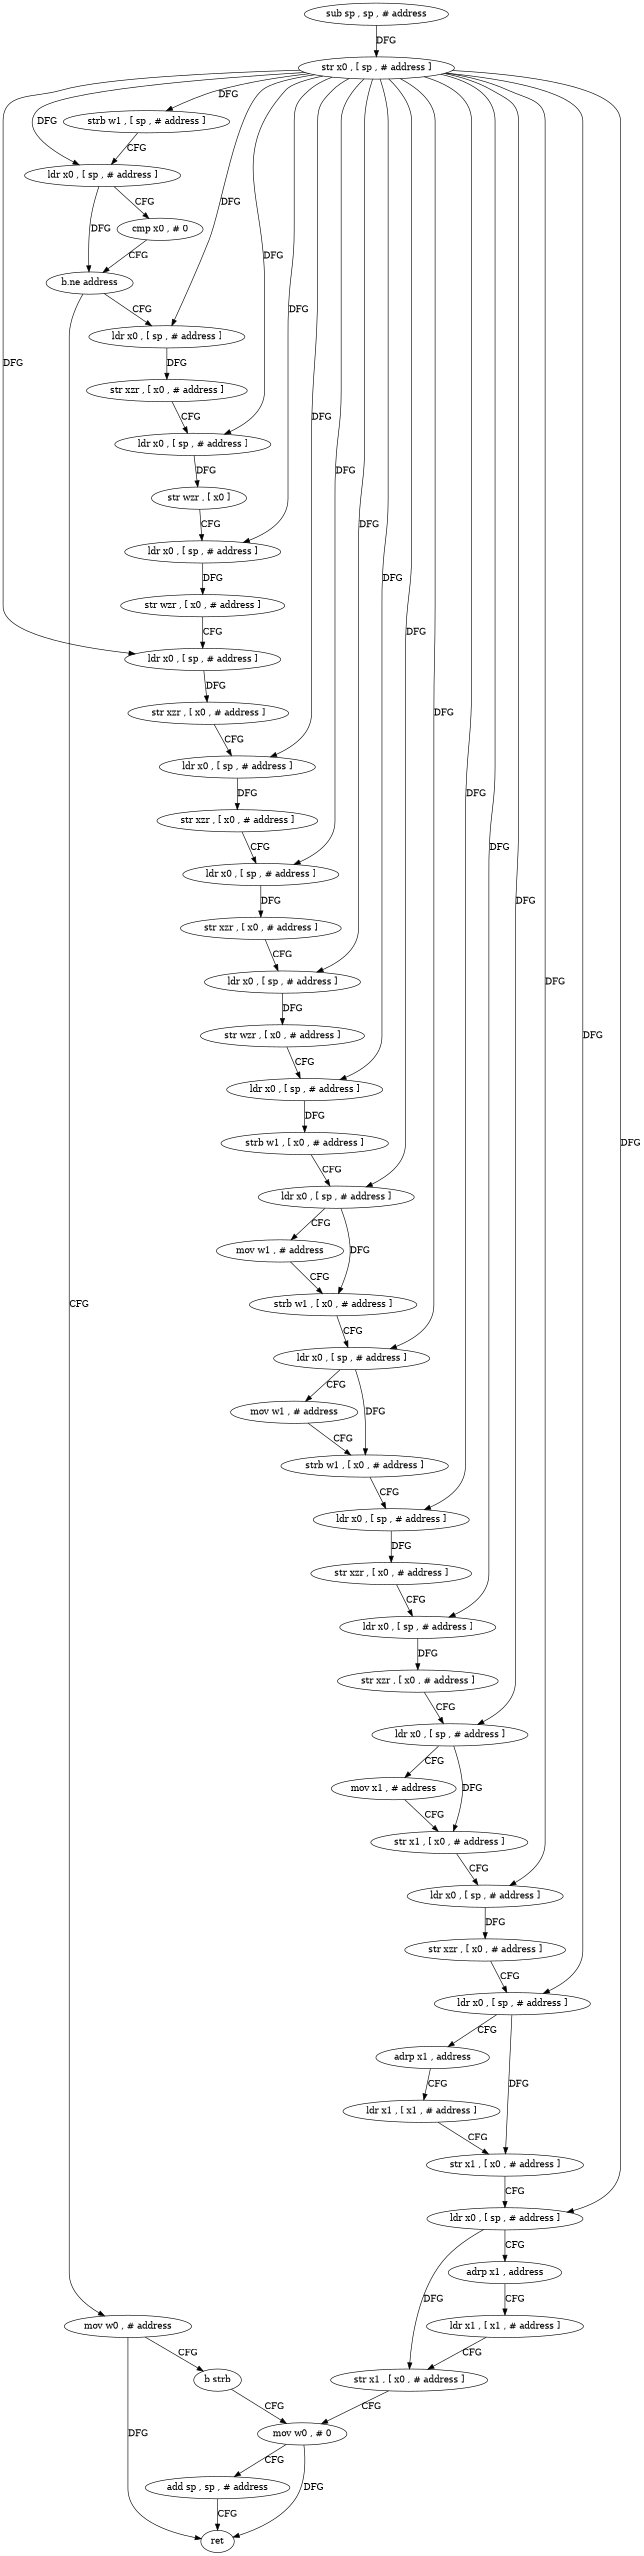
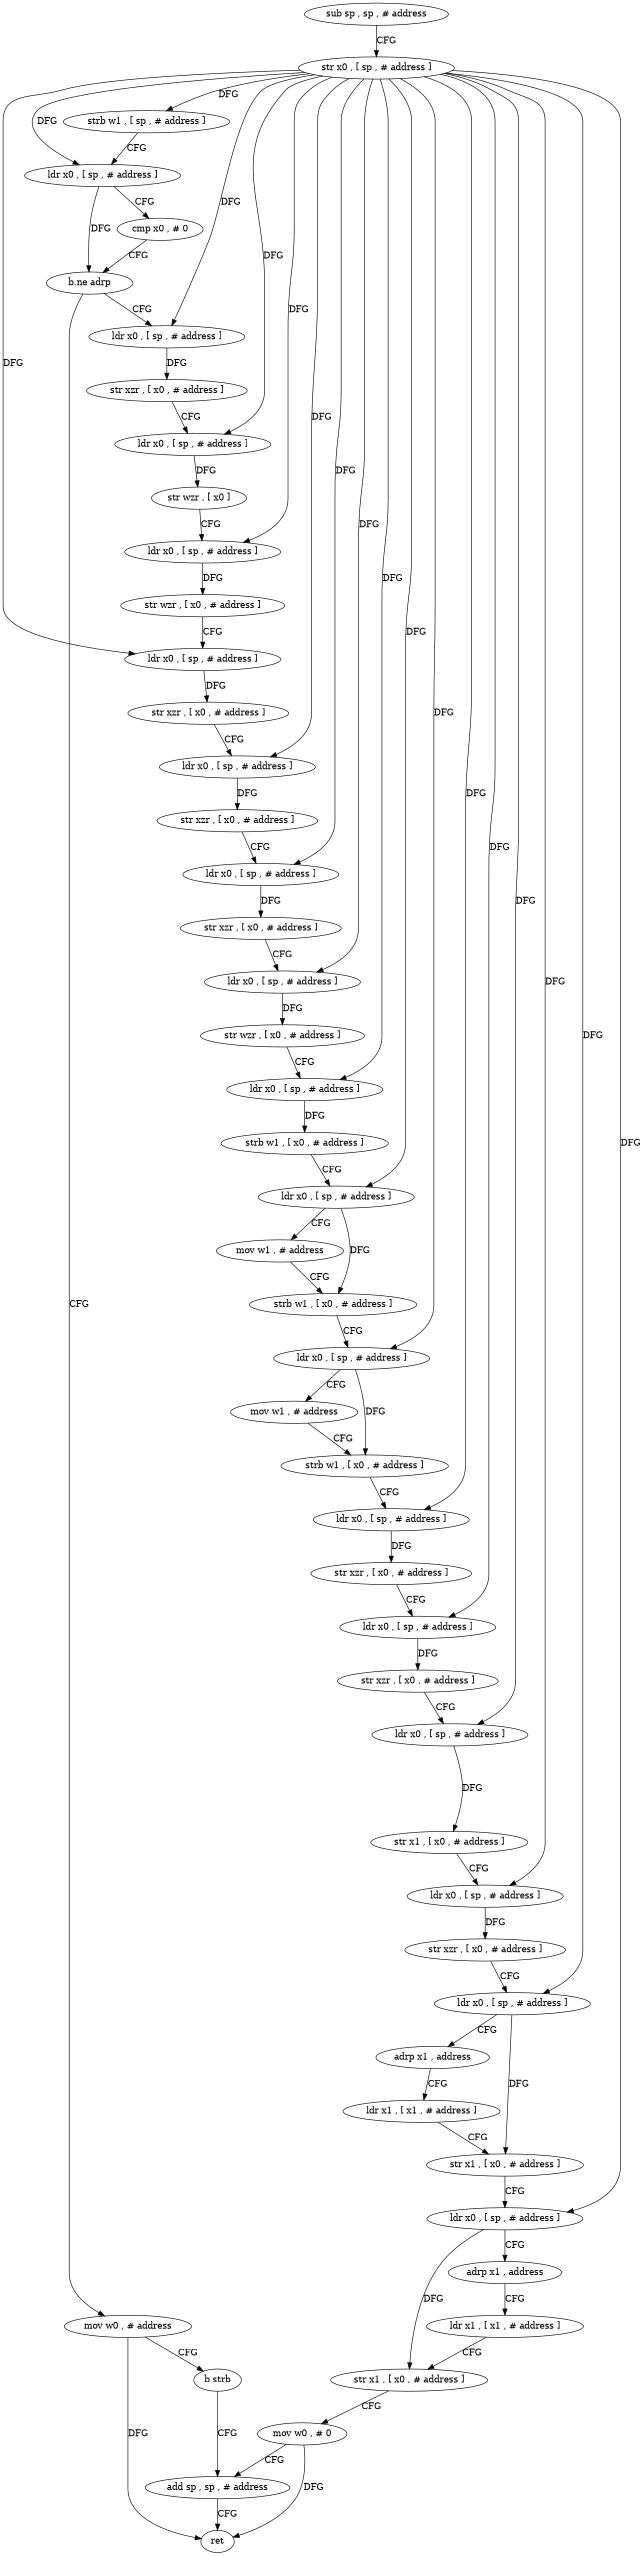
(386, 41) -> (386, 41)
(90, 283) -> (90, 283)
(394, 1789) -> none
(256, 2405) -> (218, 2431)
